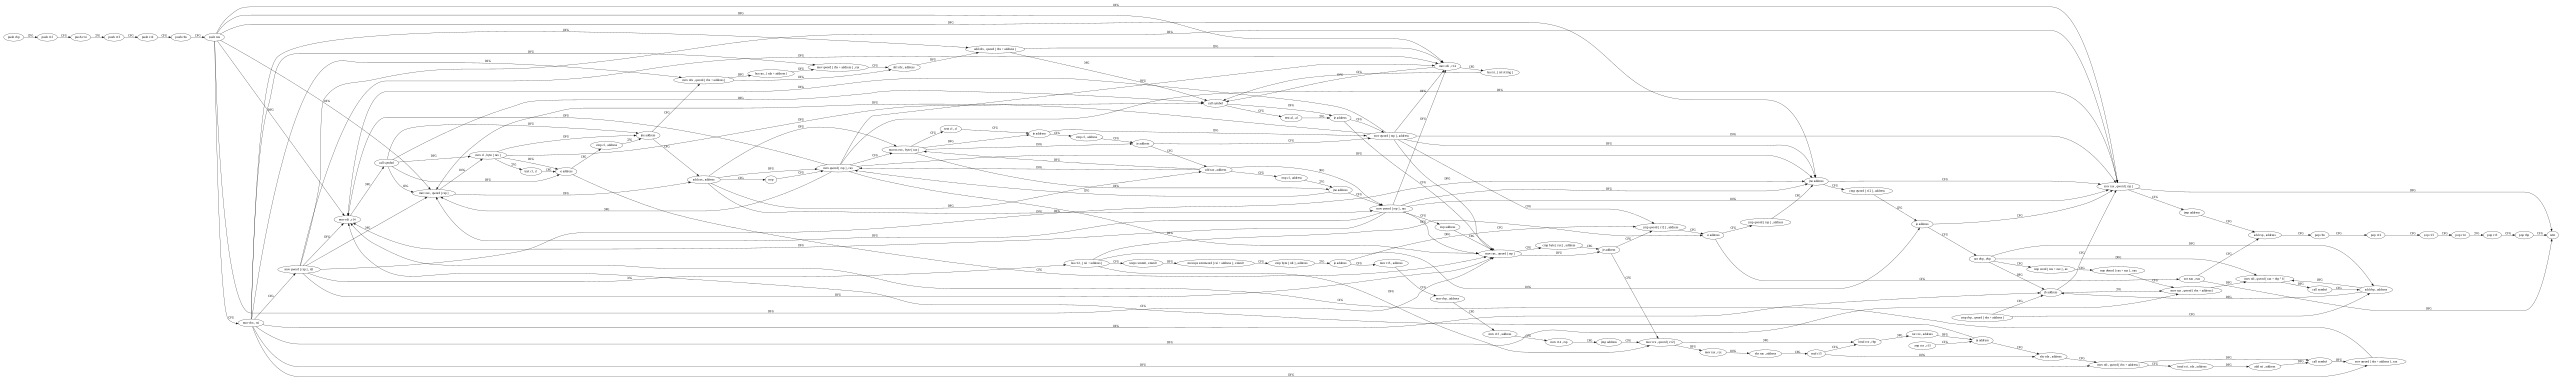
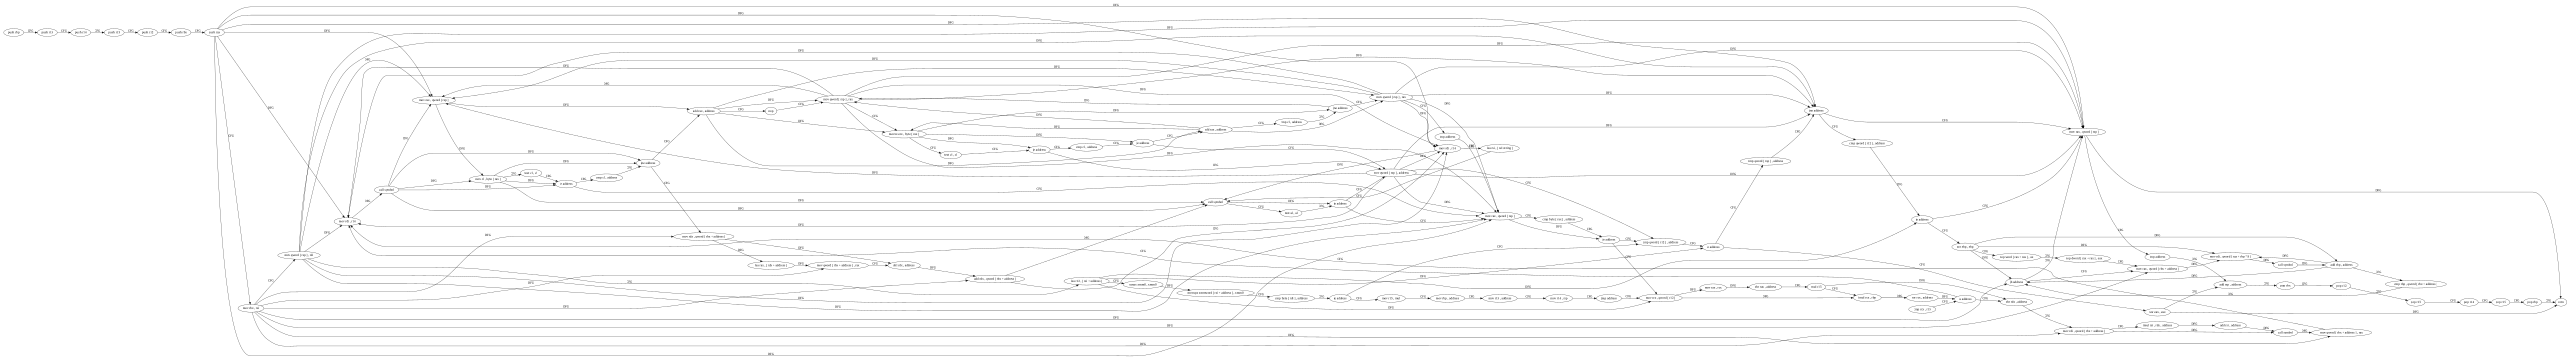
(1391, 263) -> (1391, 298)
(2192, 316) -> (2376, 274)
